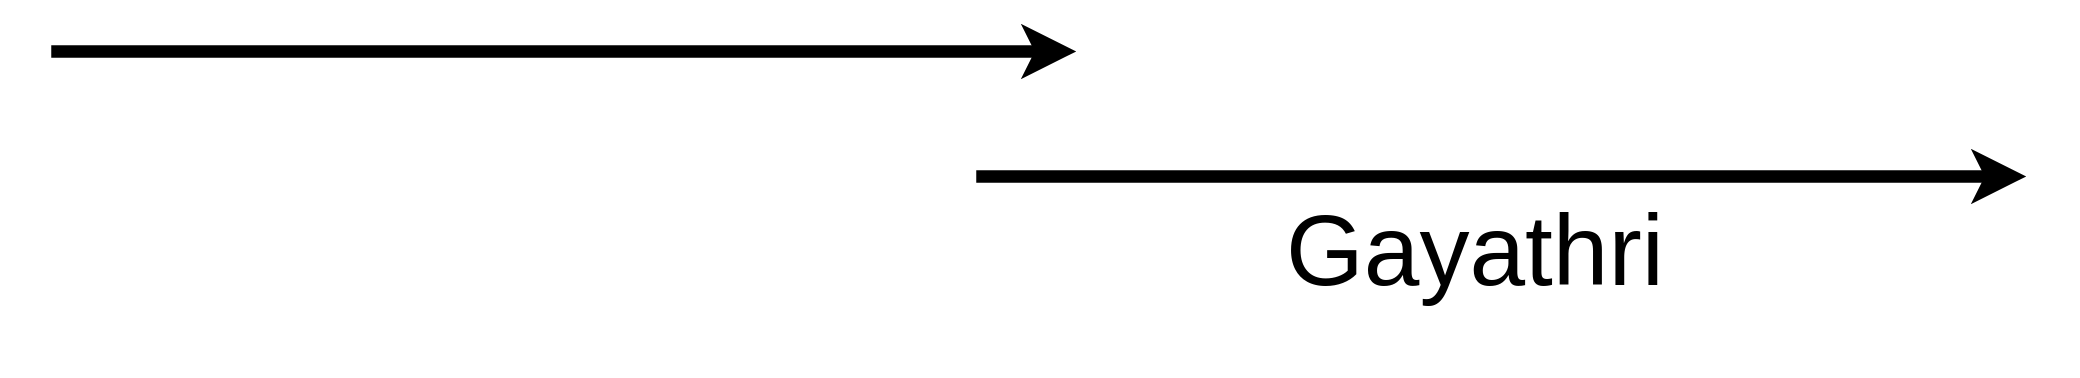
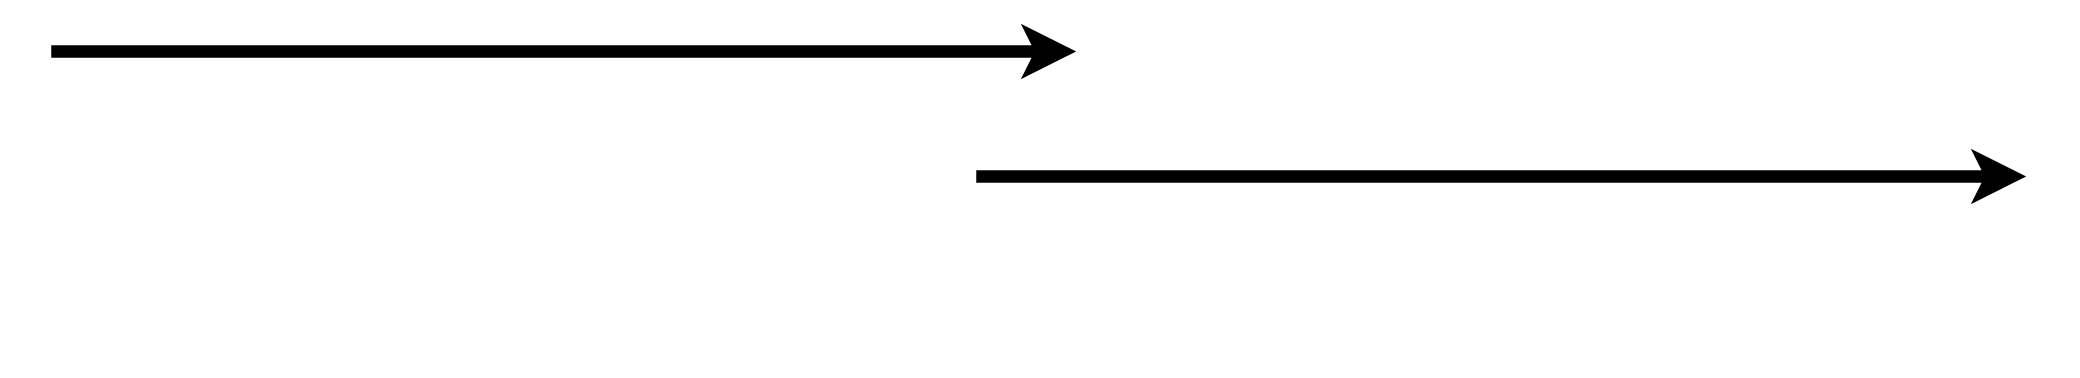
(1476, 249) -> none
